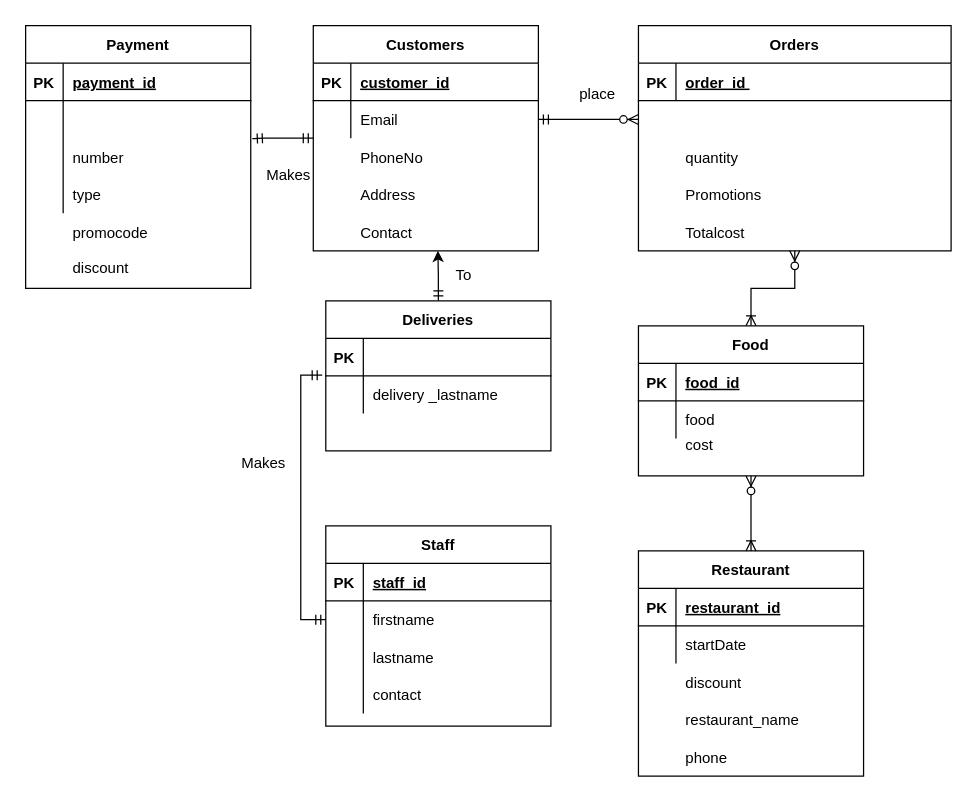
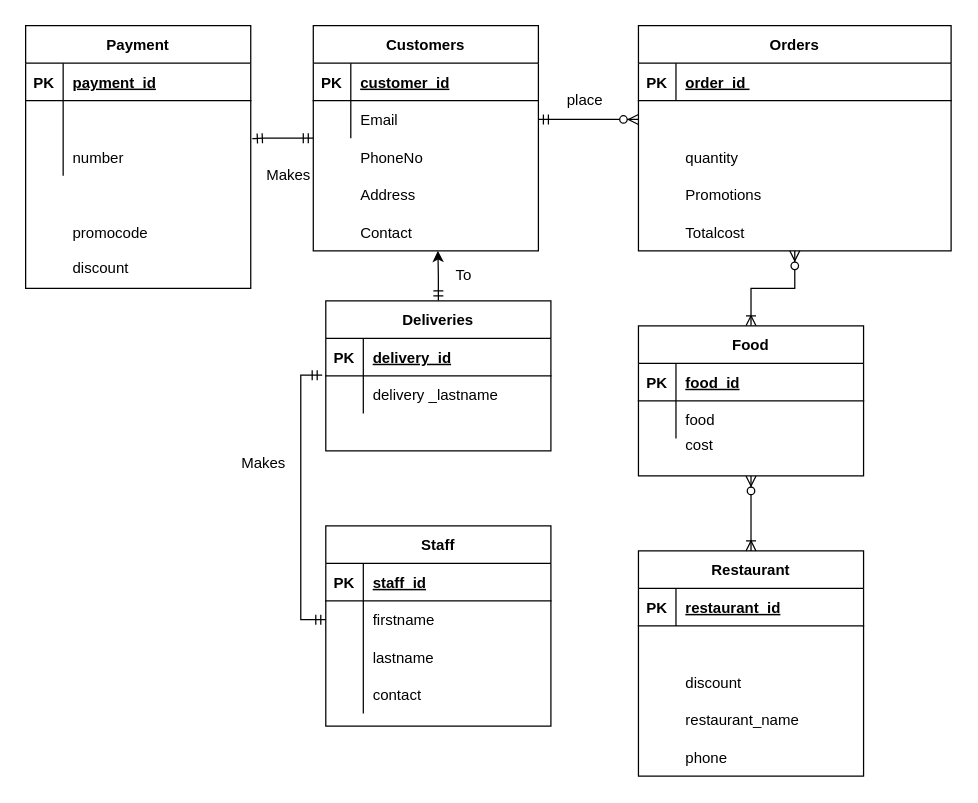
(597, 94) -> (584, 101)
(157, 194) -> none
none -> (457, 357)
(769, 644) -> none
